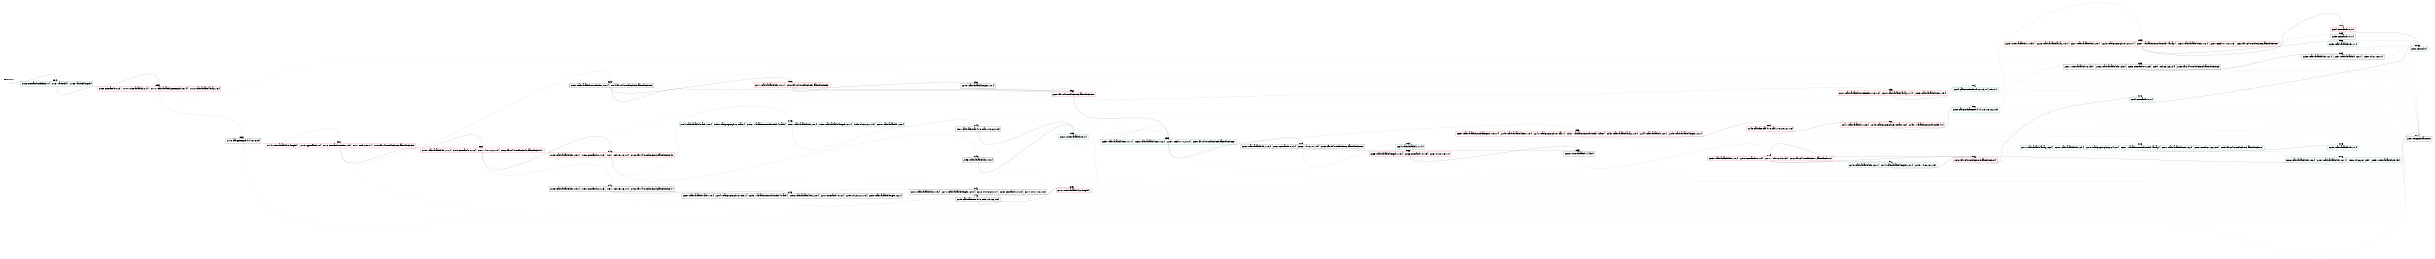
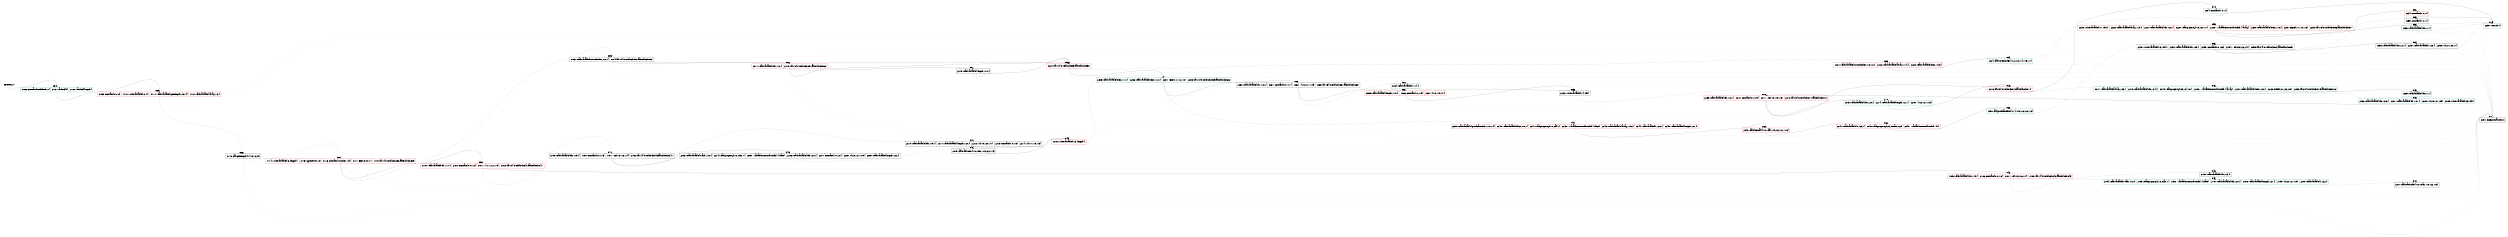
(1074, 137) -> none
